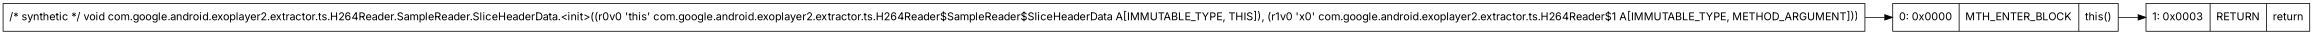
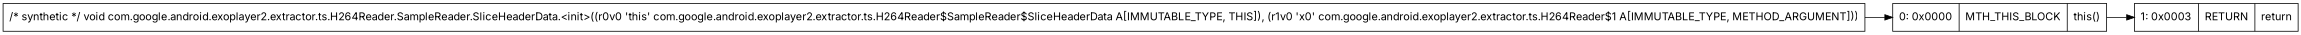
(2019, 17) -> (2013, 17)
